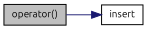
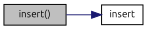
(35, 15) -> (35, 15)
